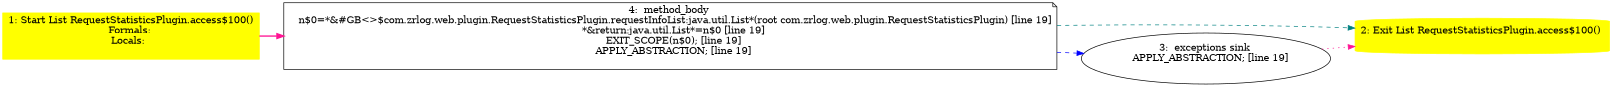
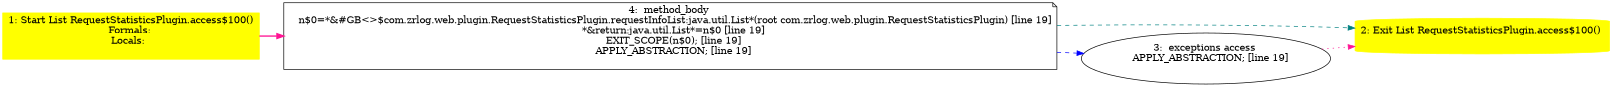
(1206, 59) -> (1206, 59)
